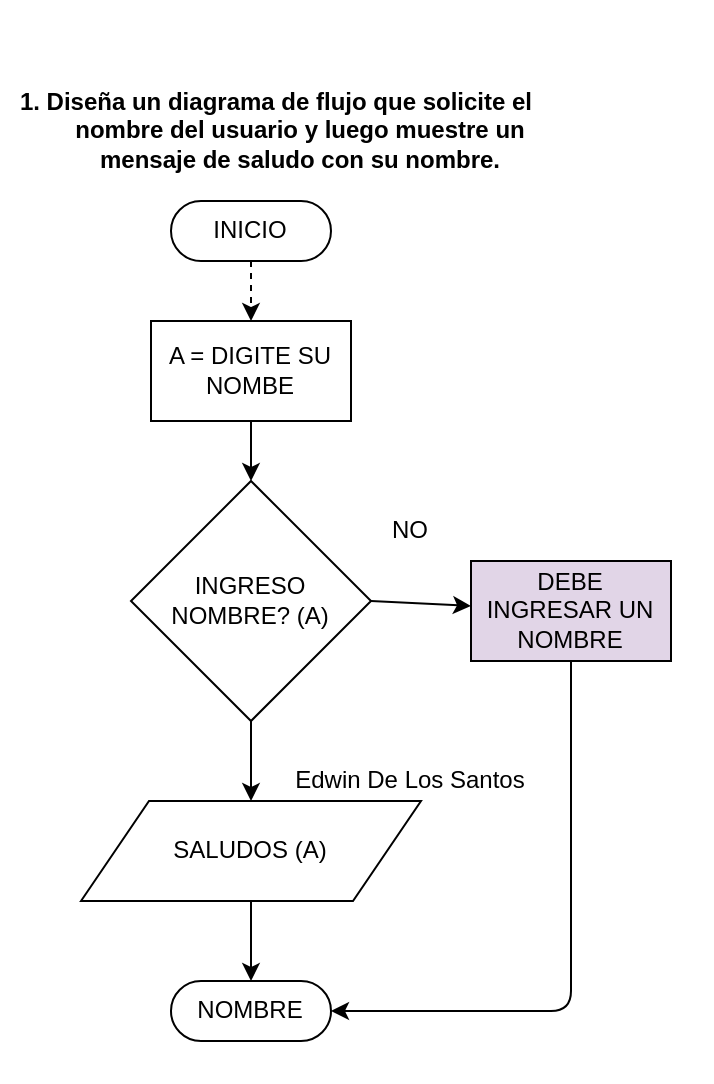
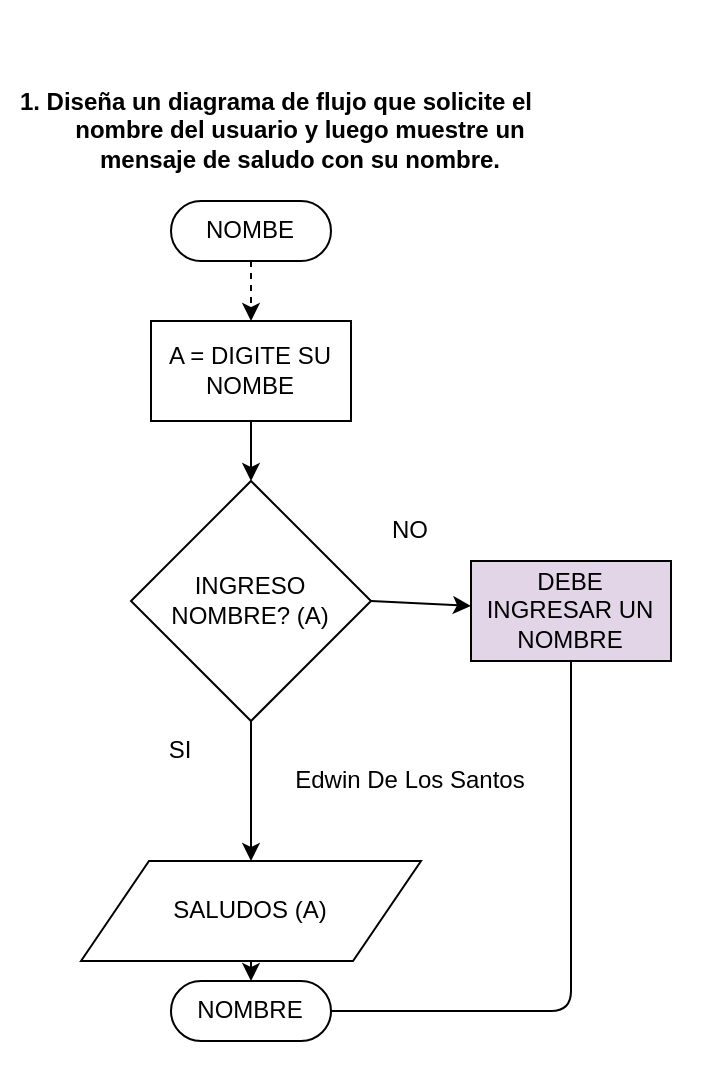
(251, 231) -> (251, 231)
none -> (181, 751)
(251, 851) -> (251, 911)
(346, 1011) -> (340, 1011)
